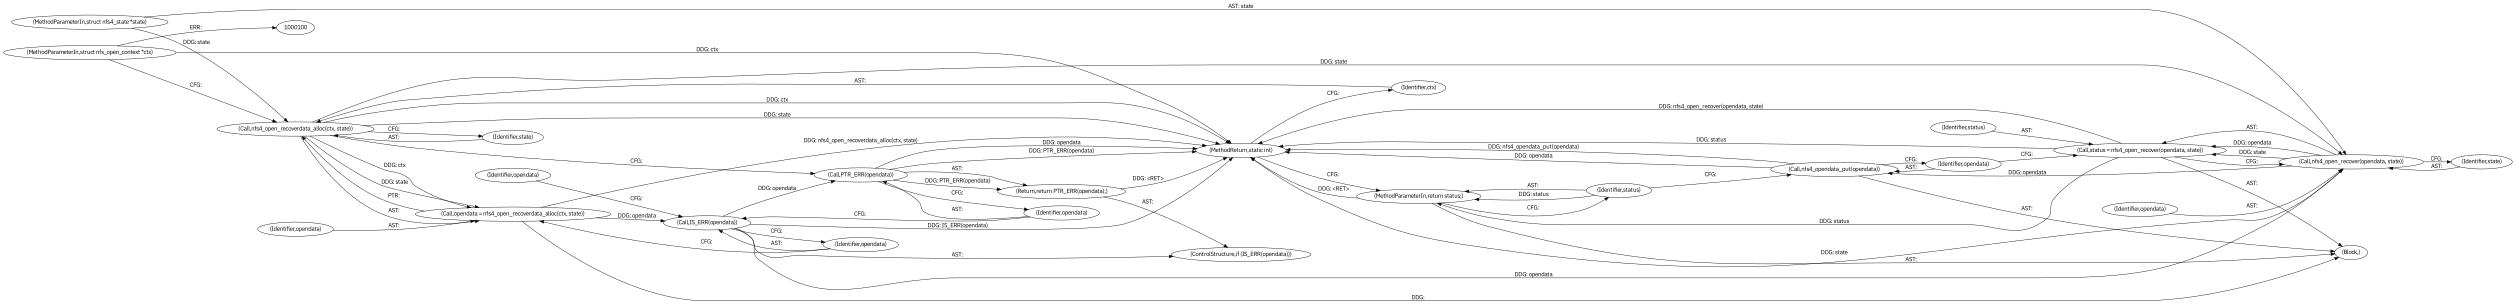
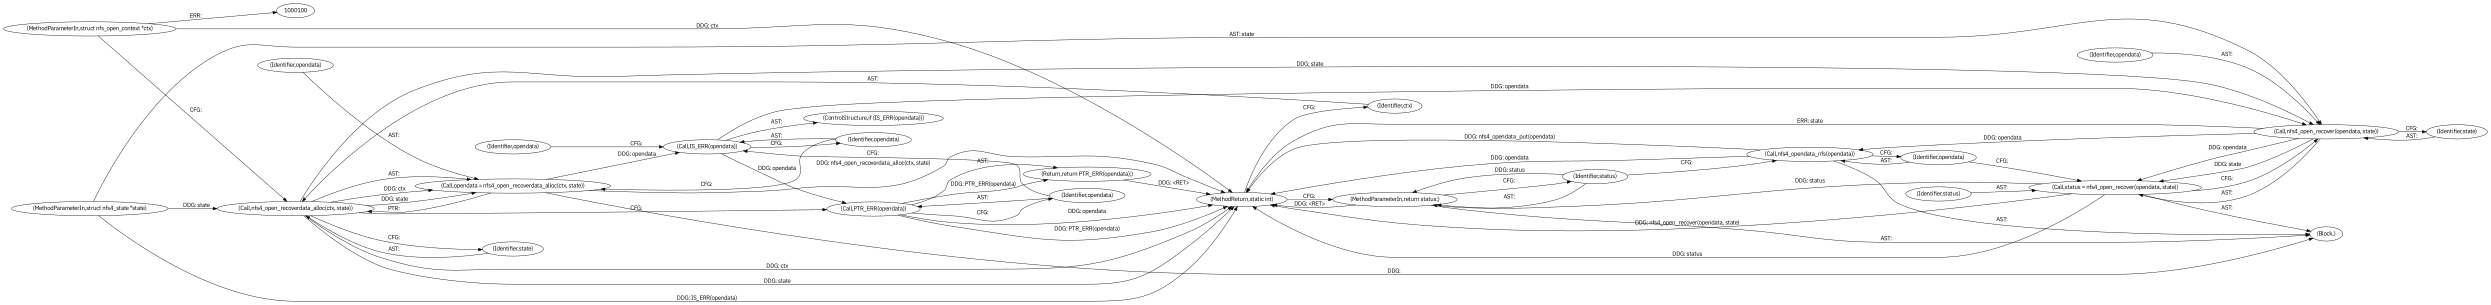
(1834, 169) -> (1810, 154)
(1165, 217) -> none
(999, 229) -> (675, 301)
(1834, 253) -> (1810, 121)
